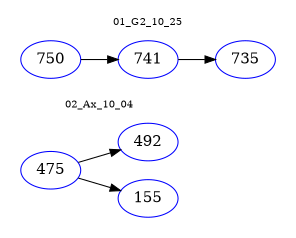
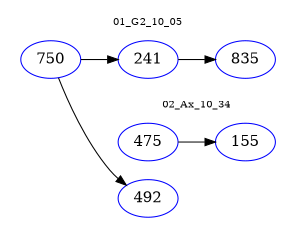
(148, 22) -> (148, 22)
(148, 60) -> (148, 60)
(245, 60) -> (245, 60)
(99, 105) -> (197, 105)
(94, 158) -> (84, 131)
